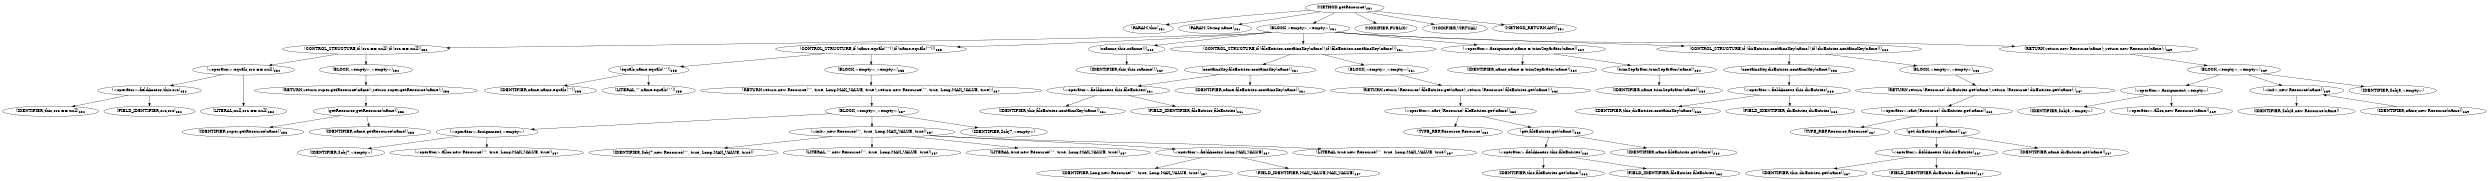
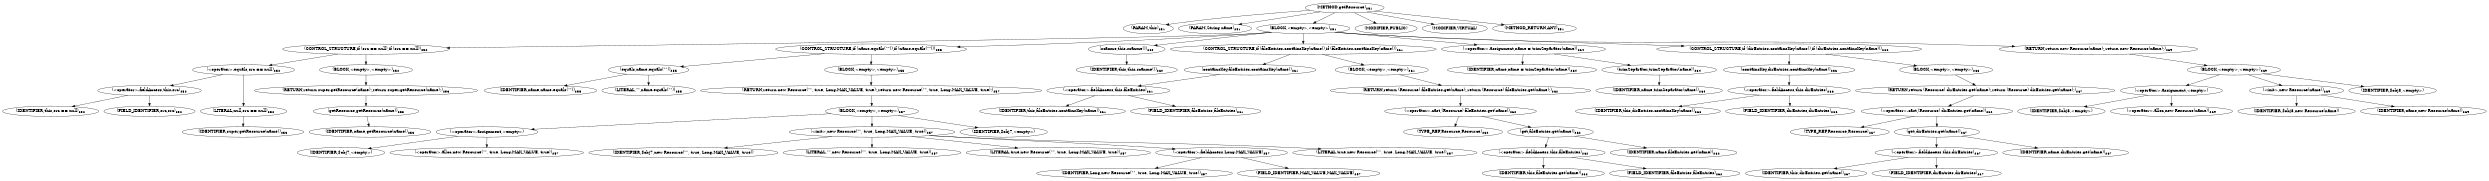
(1250, 91) -> none
(2362, 101) -> (2356, 101)
(306, 121) -> (243, 120)
